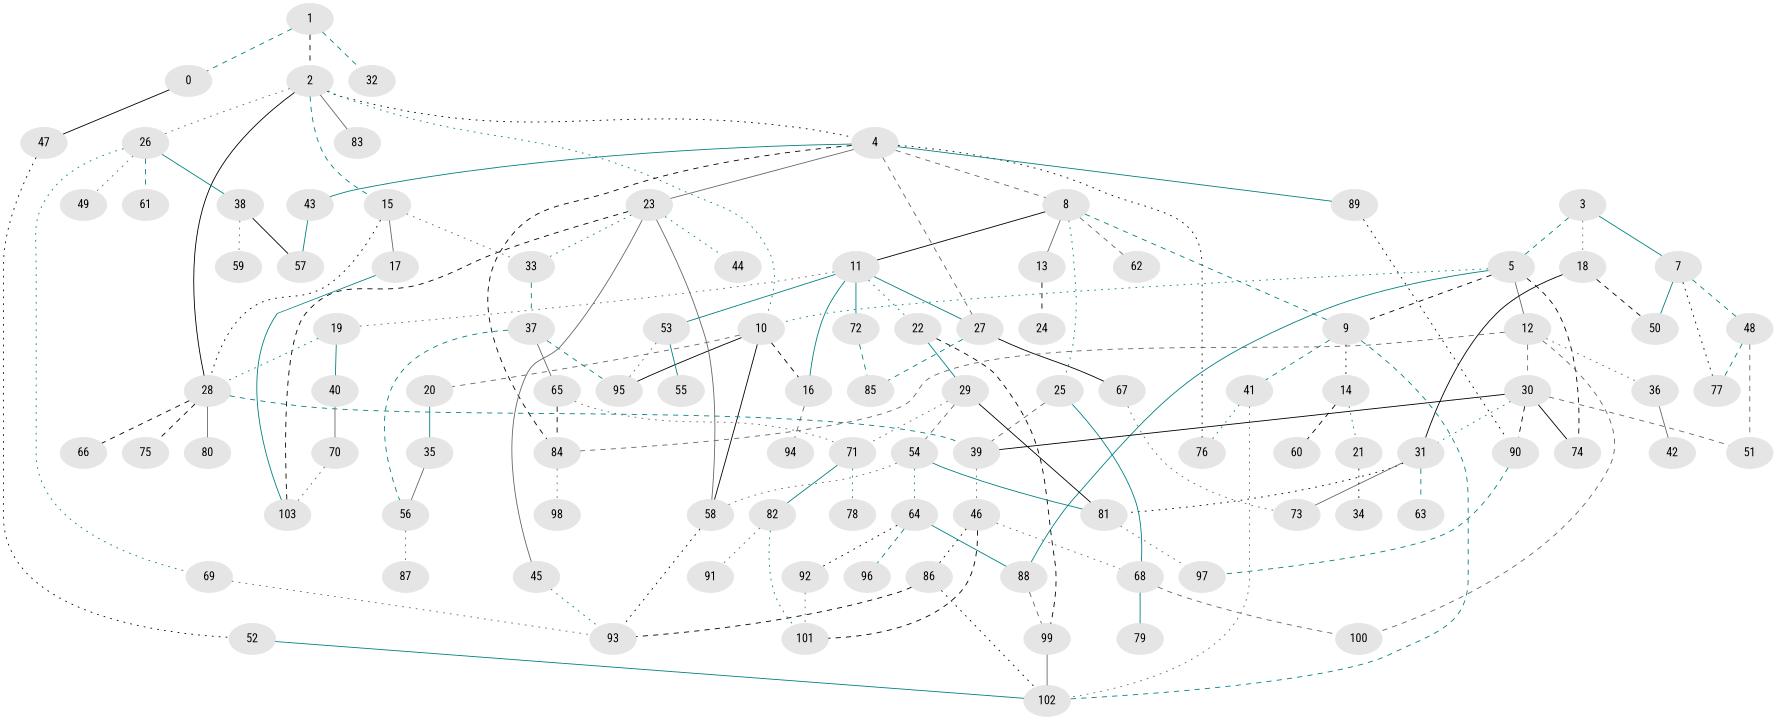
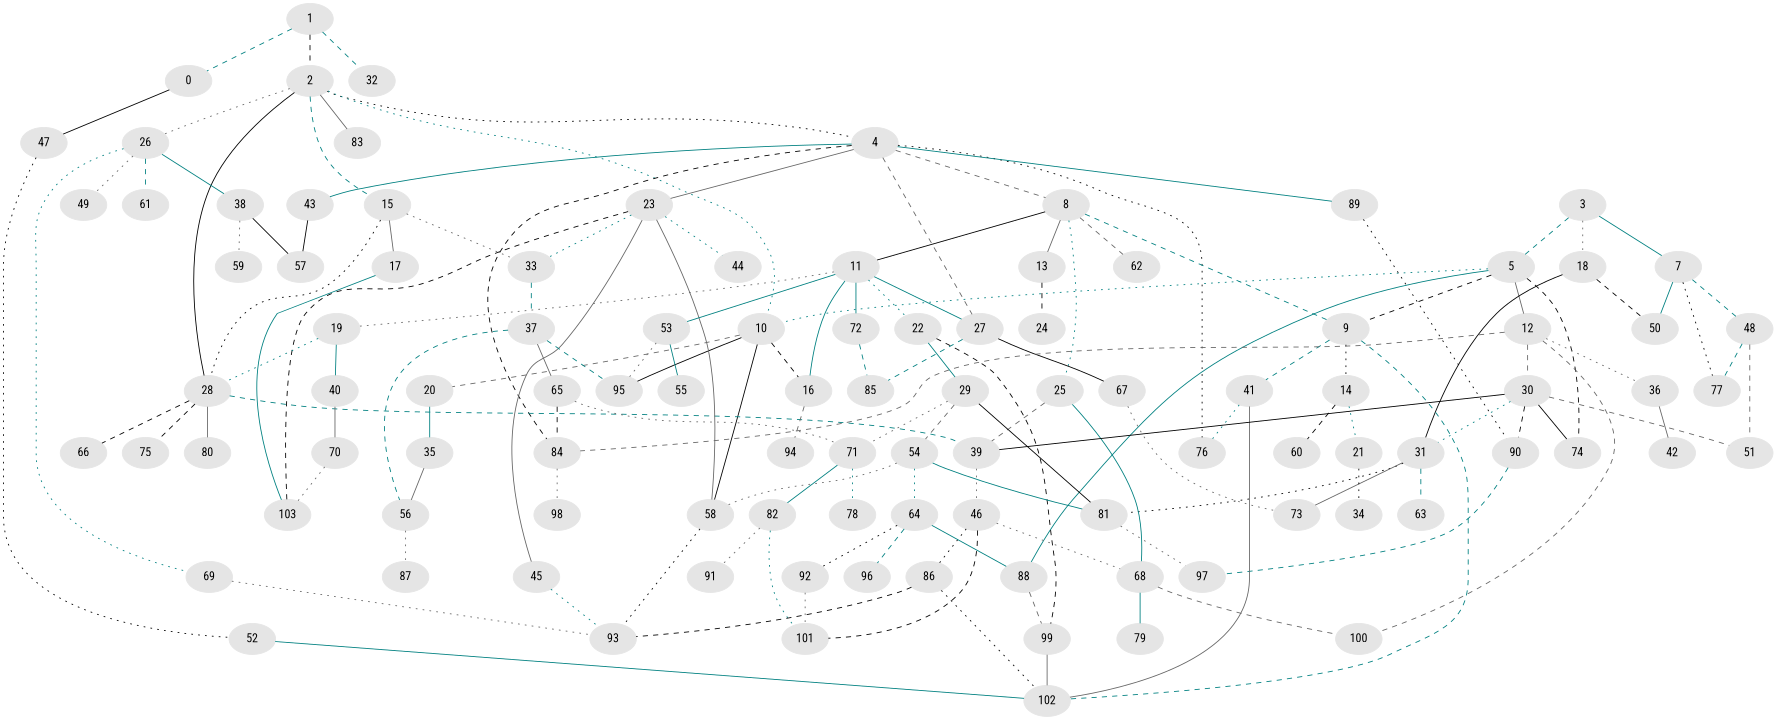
(305, 236) -> (305, 236)
(1243, 608) -> (1243, 608)
